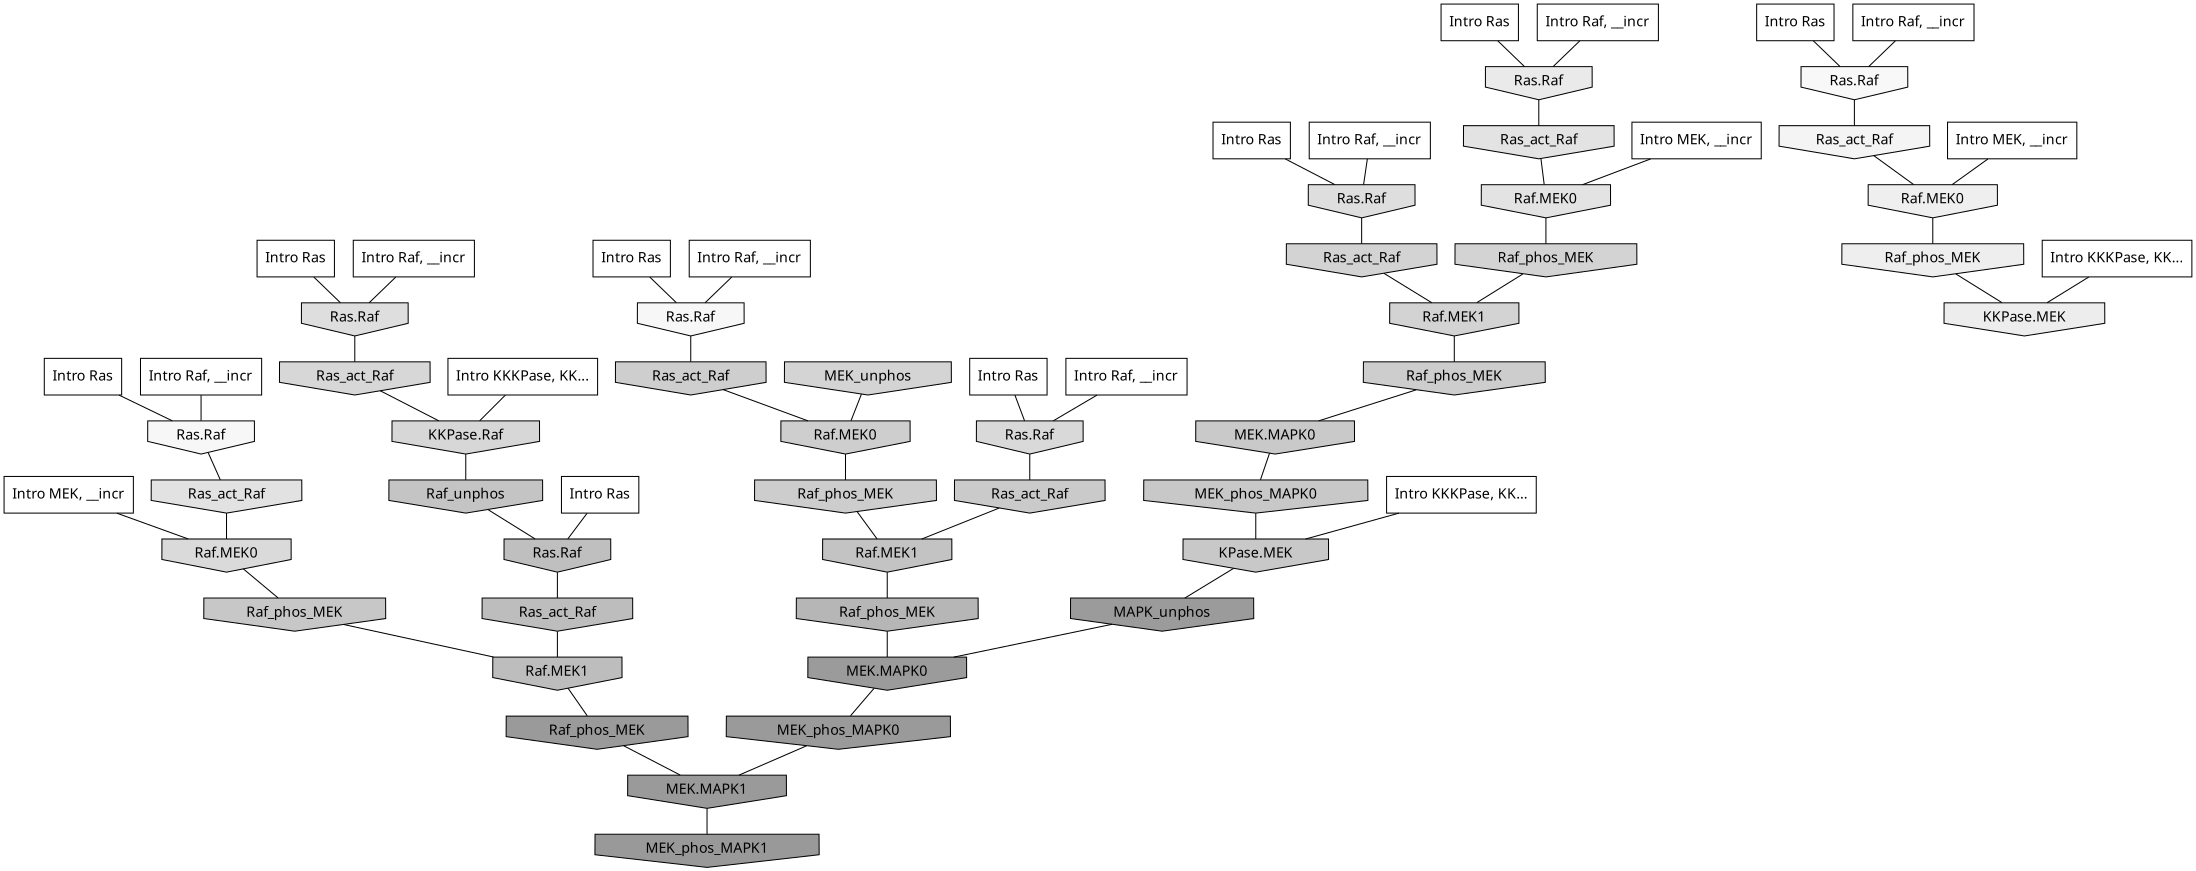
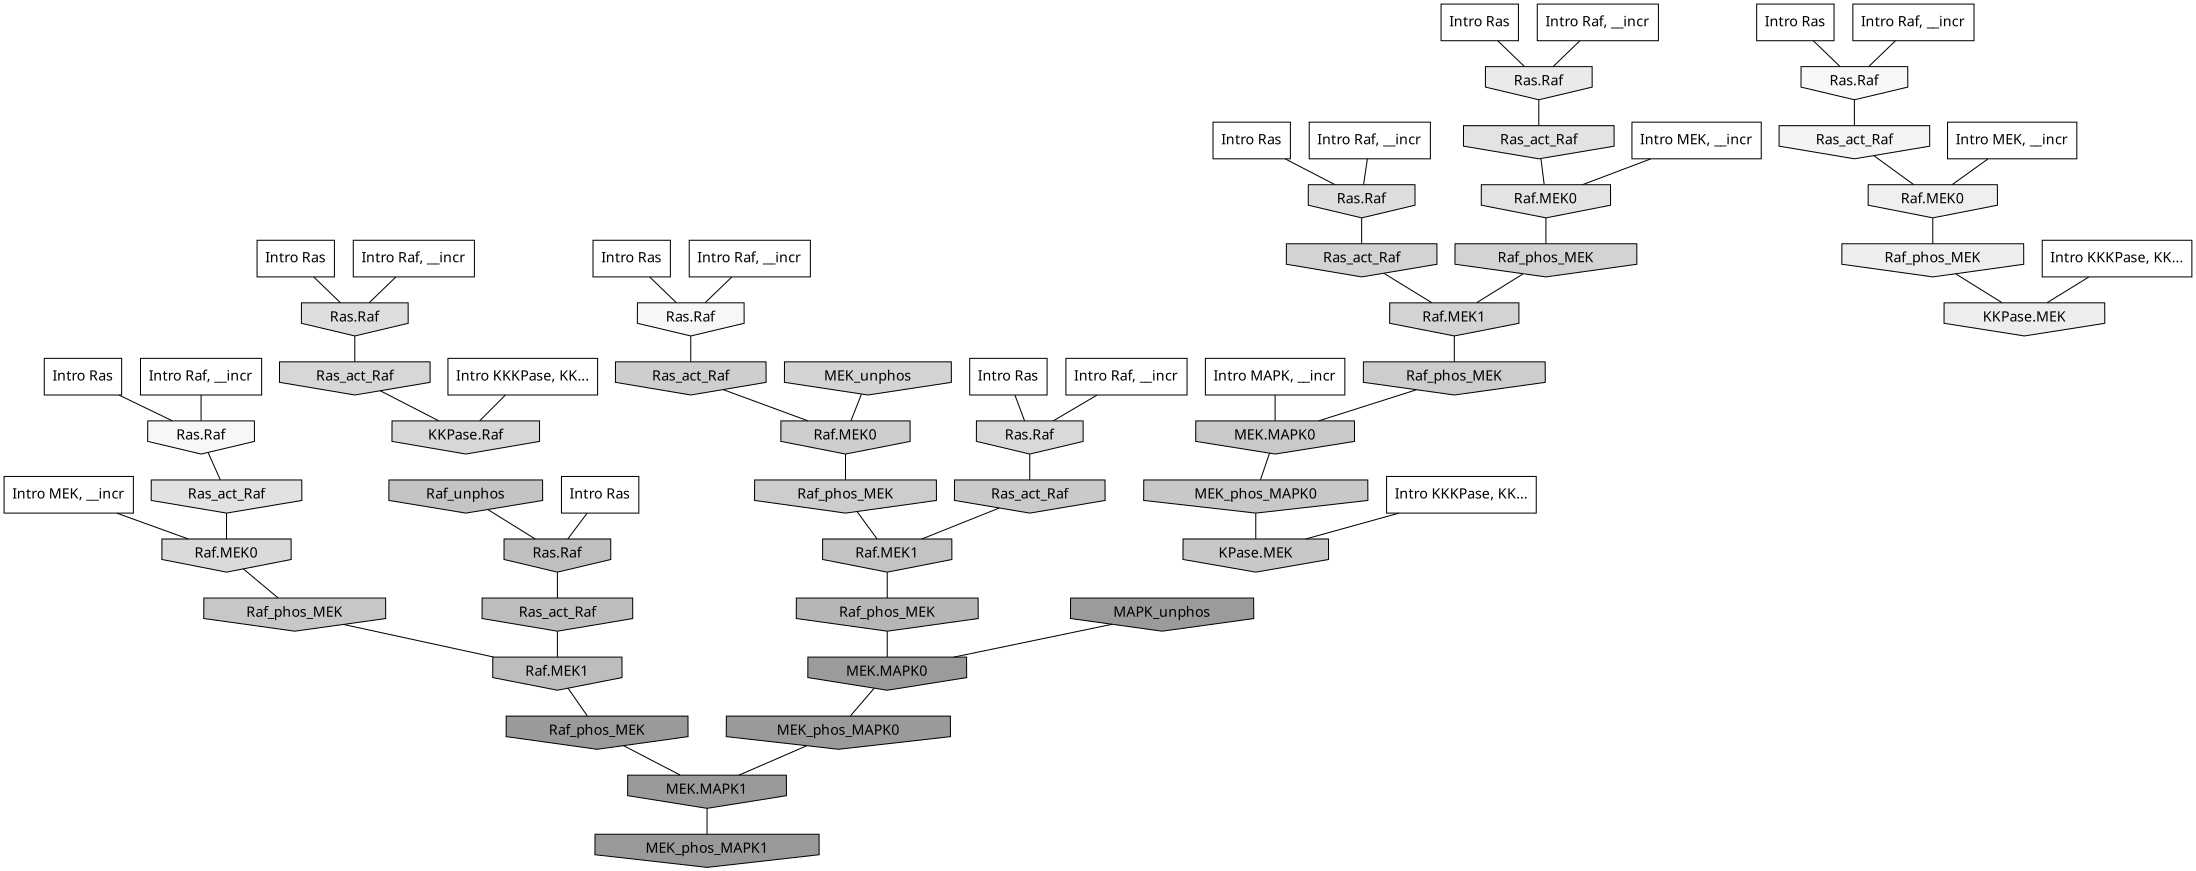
none -> (1275, 377)
(466, 467) -> none
(1209, 583) -> none
